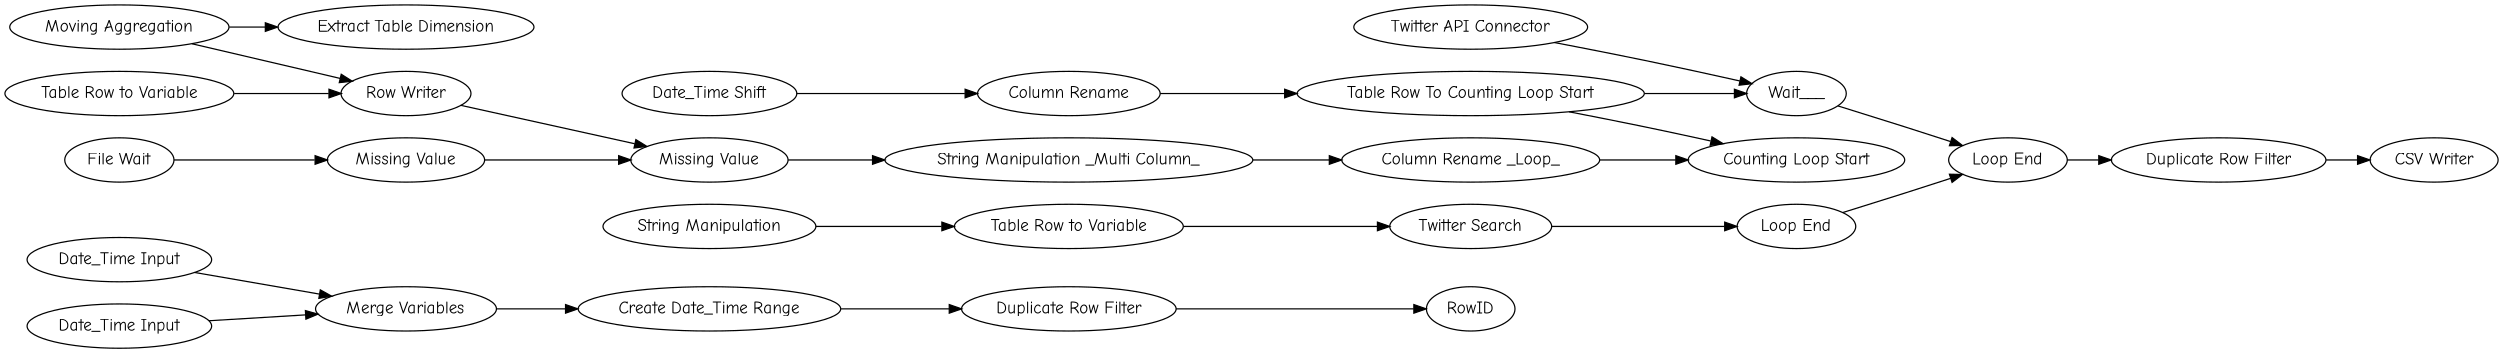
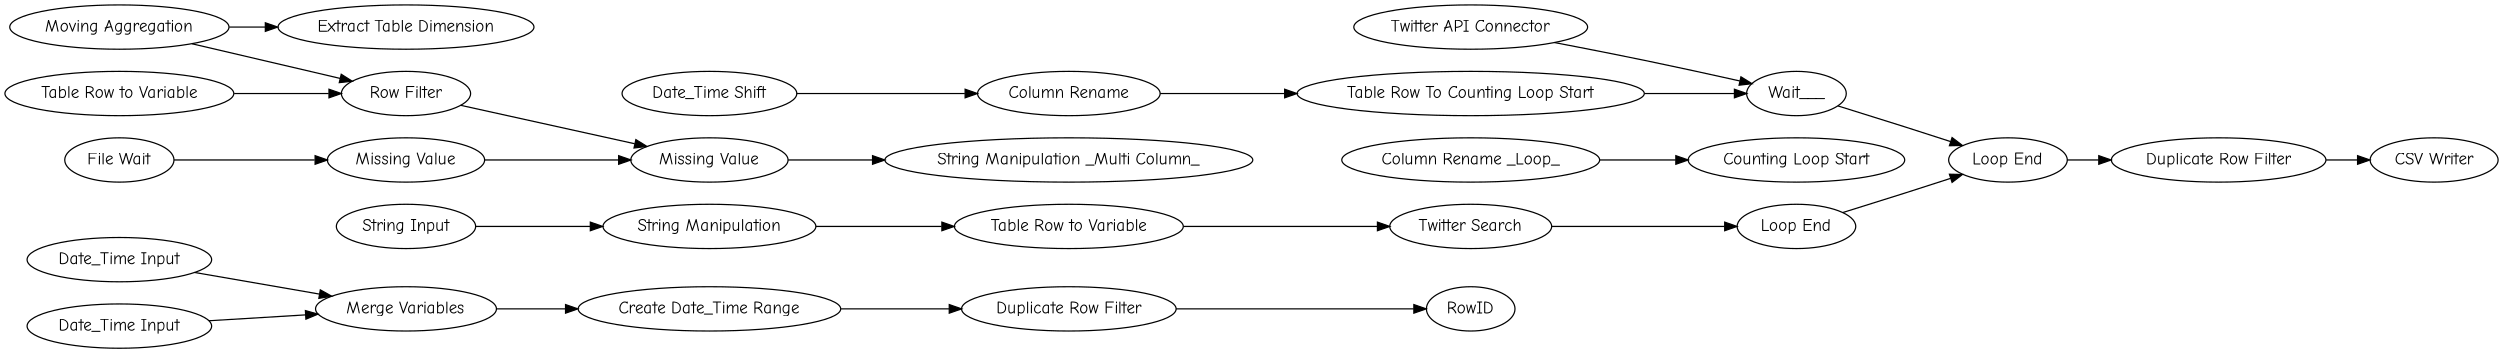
(406, 94) -> (406, 94)
(1640, 126) -> none
(1291, 160) -> none
none -> (406, 226)
